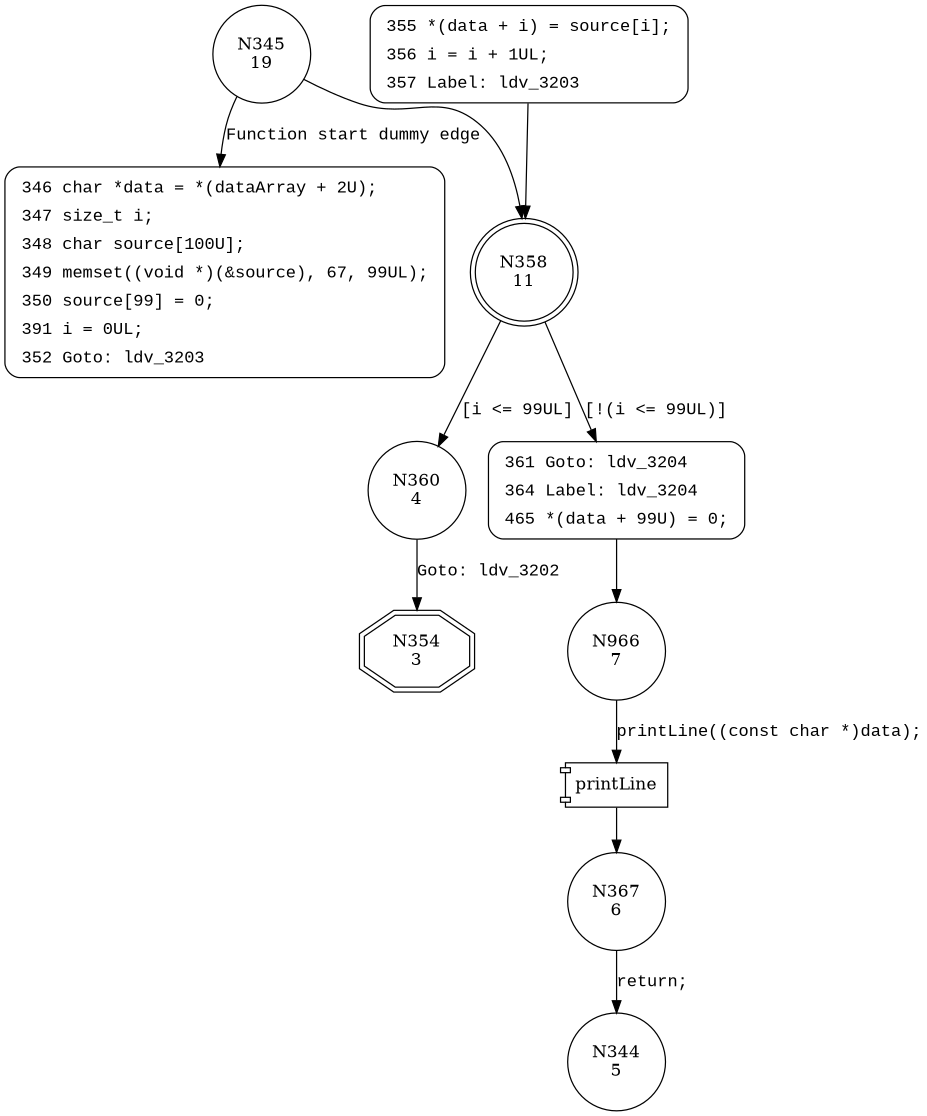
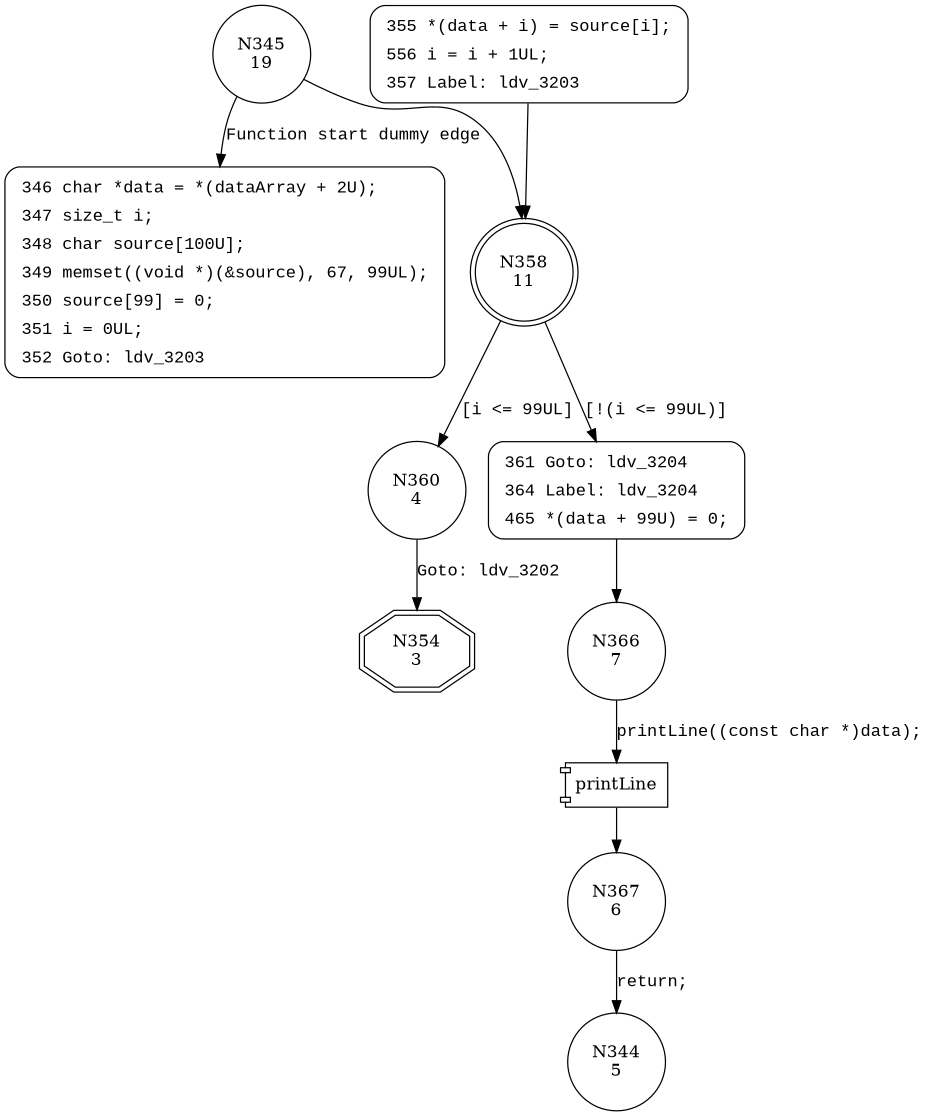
(402, 54) -> (402, 54)
(37, 329) -> (37, 329)
(617, 651) -> (617, 651)
